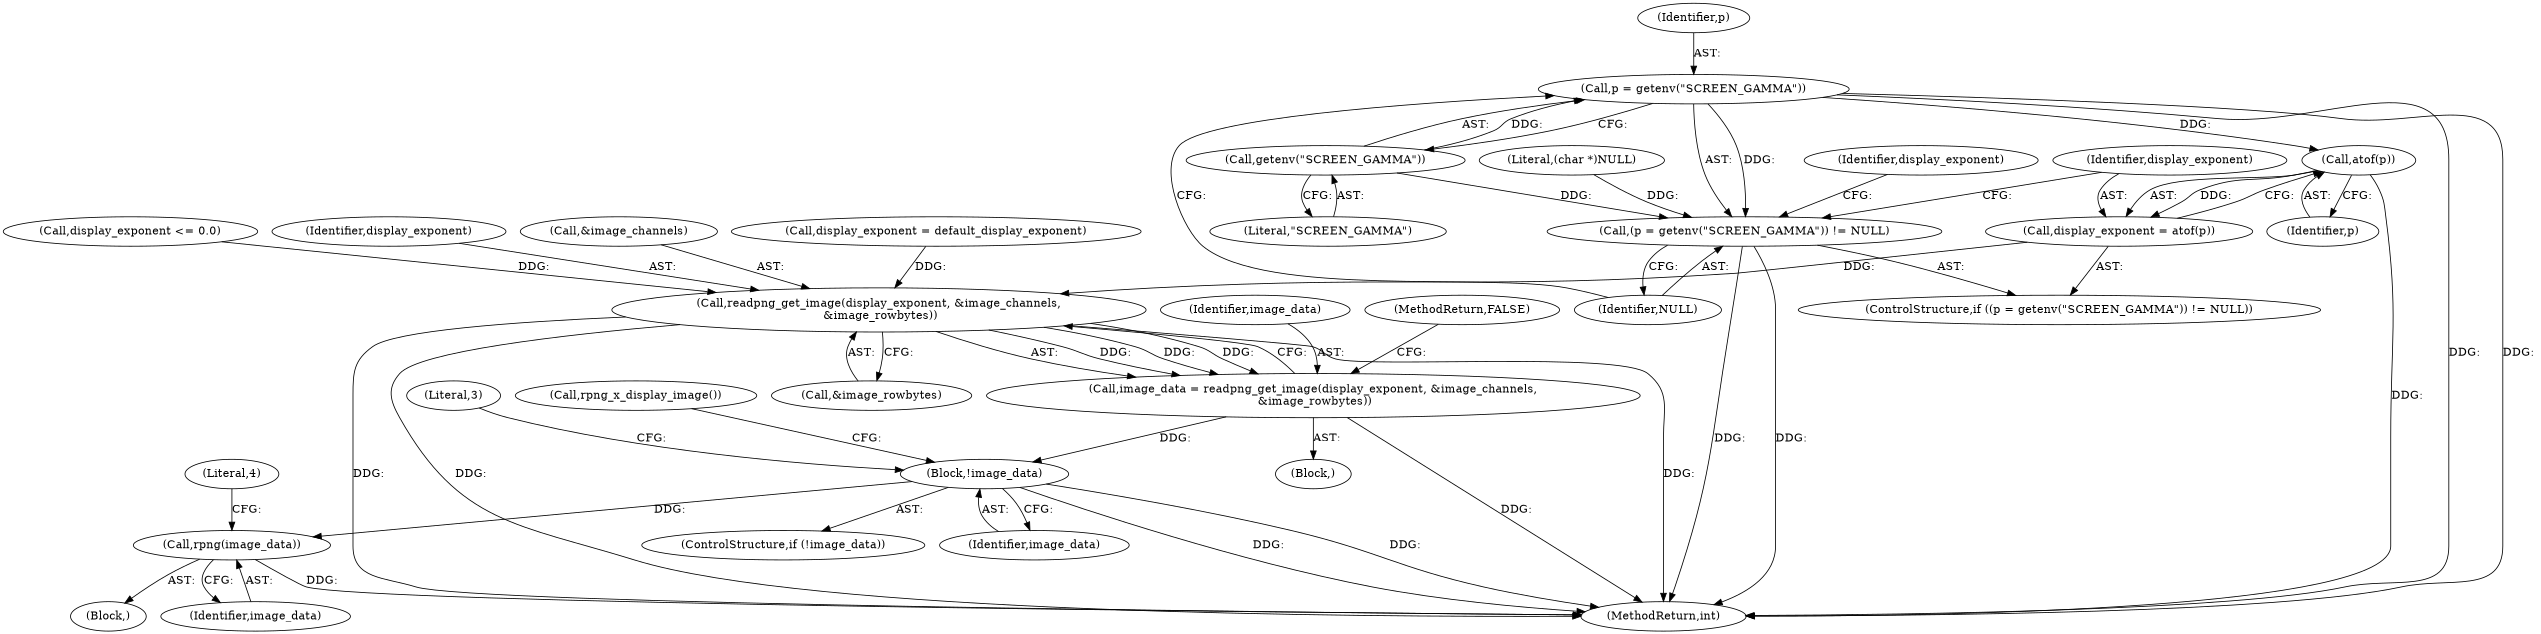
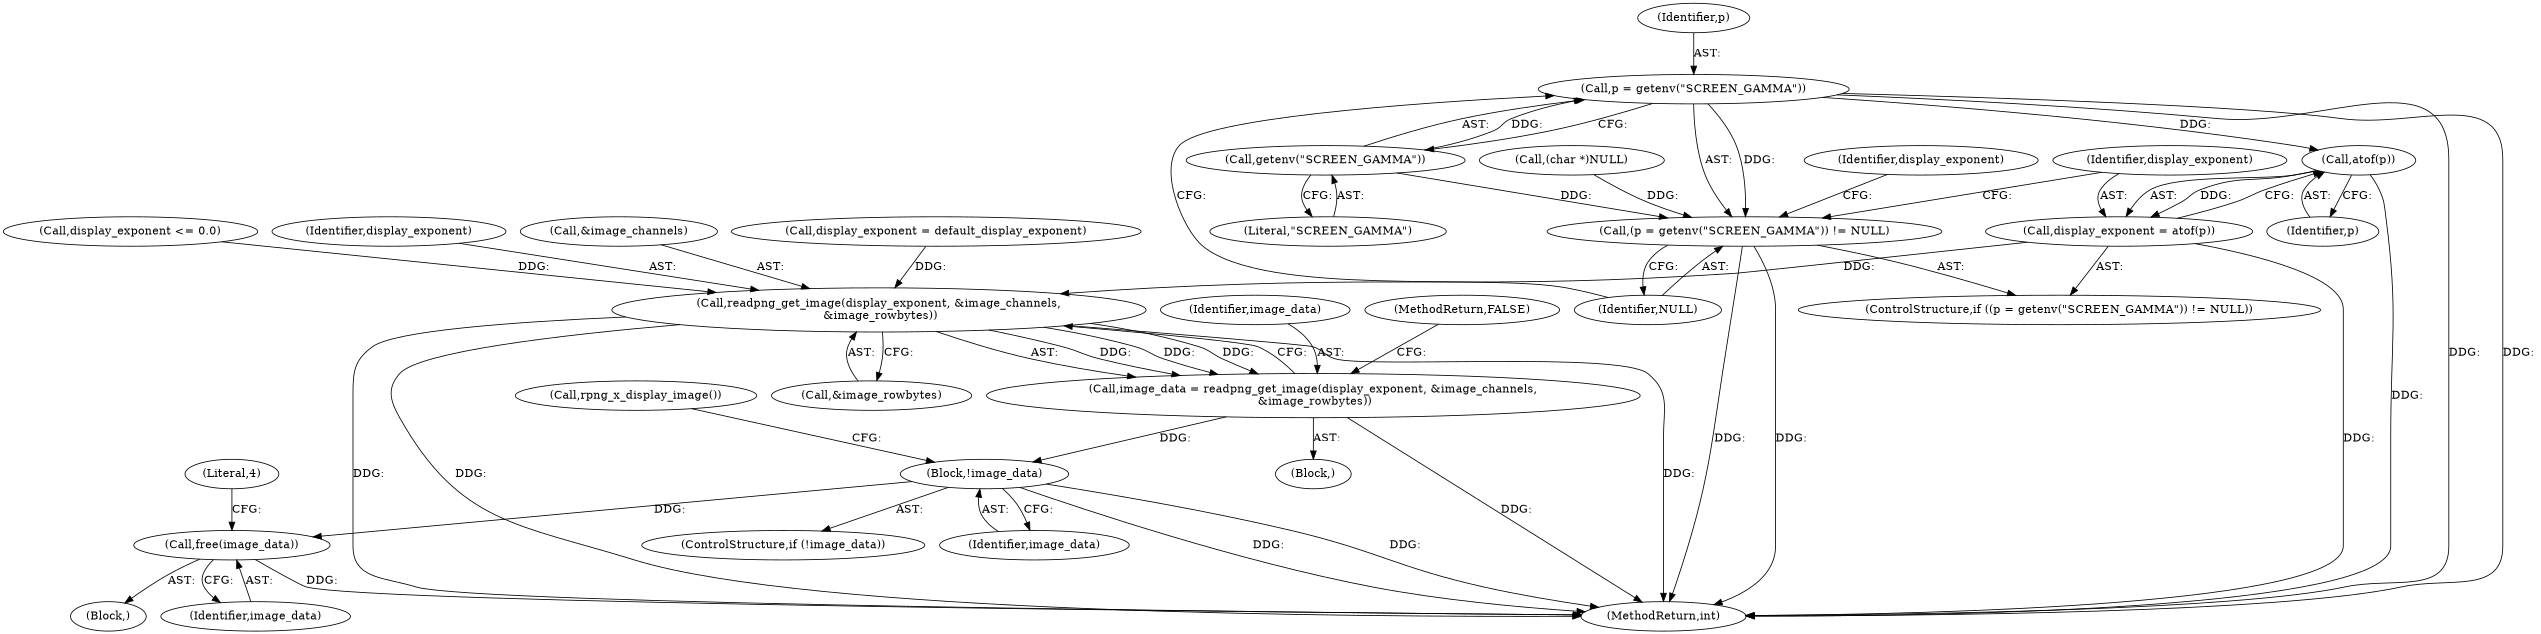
(1572, 160) -> (1572, 160)
(454, 396) -> none
(232, 545) -> (232, 545)
none -> (2257, 585)
